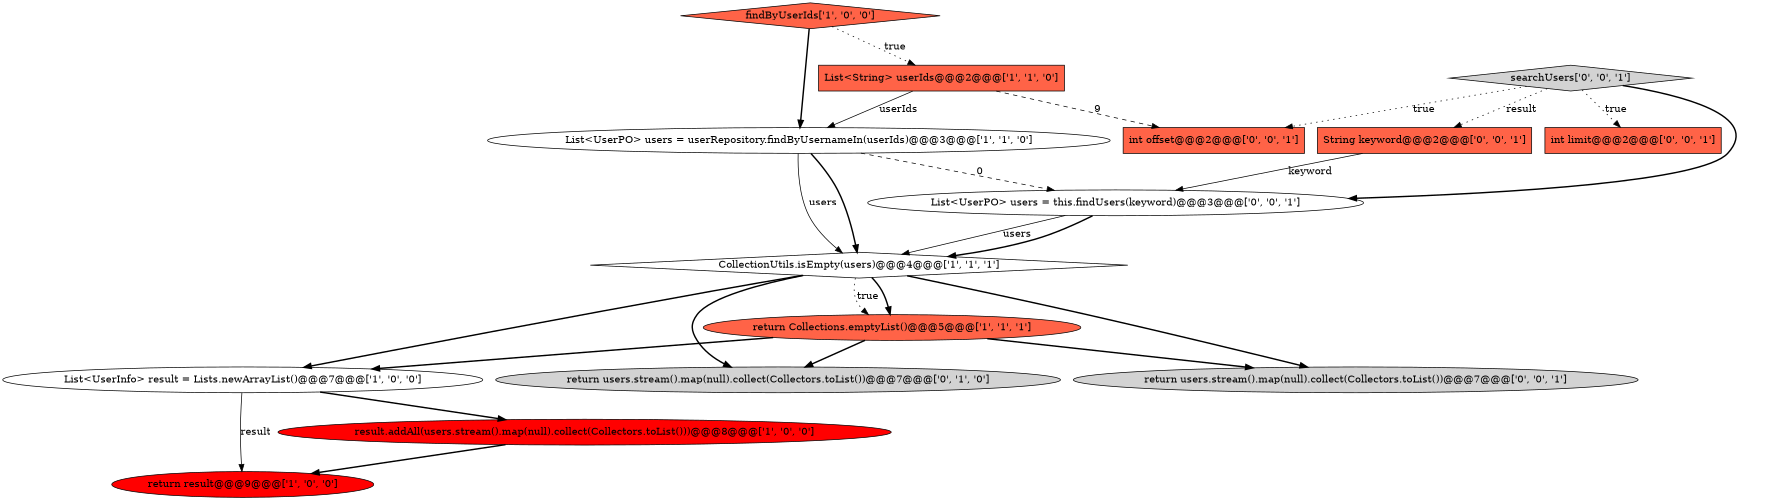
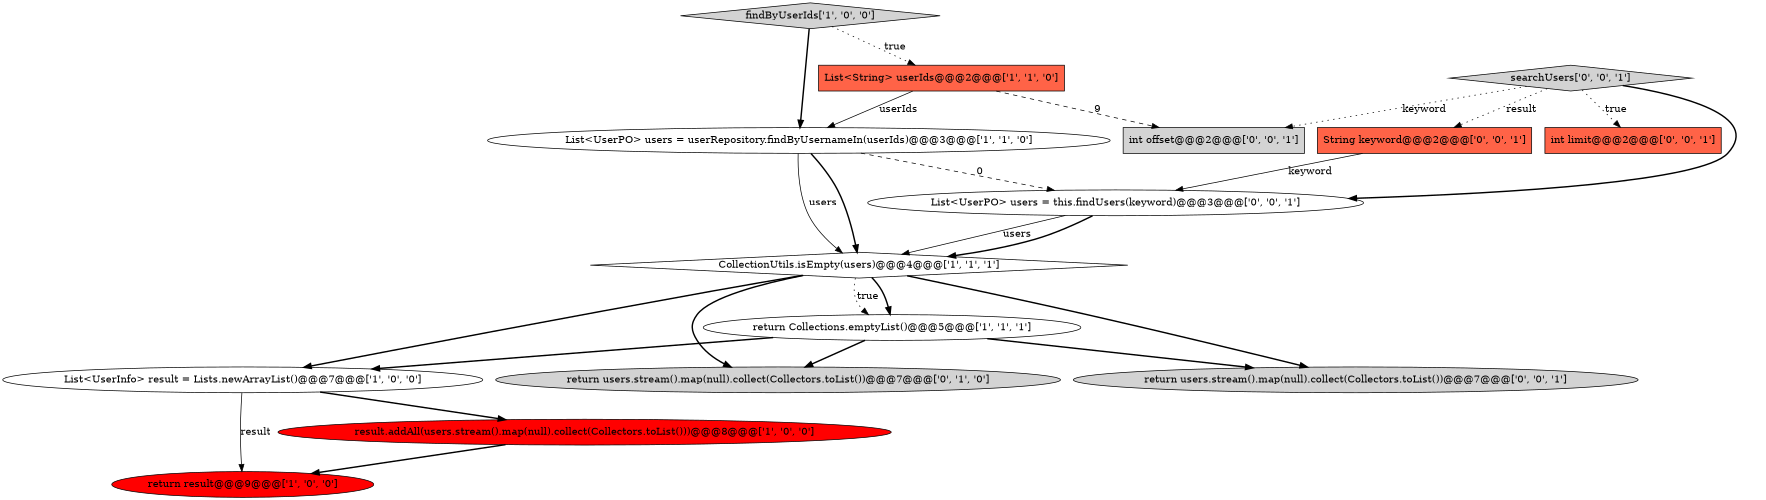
(810, 16) -> (810, 16)
(1424, 109) -> (1424, 109)
(1214, 140) -> (1214, 140)
(892, 328) -> (892, 328)
